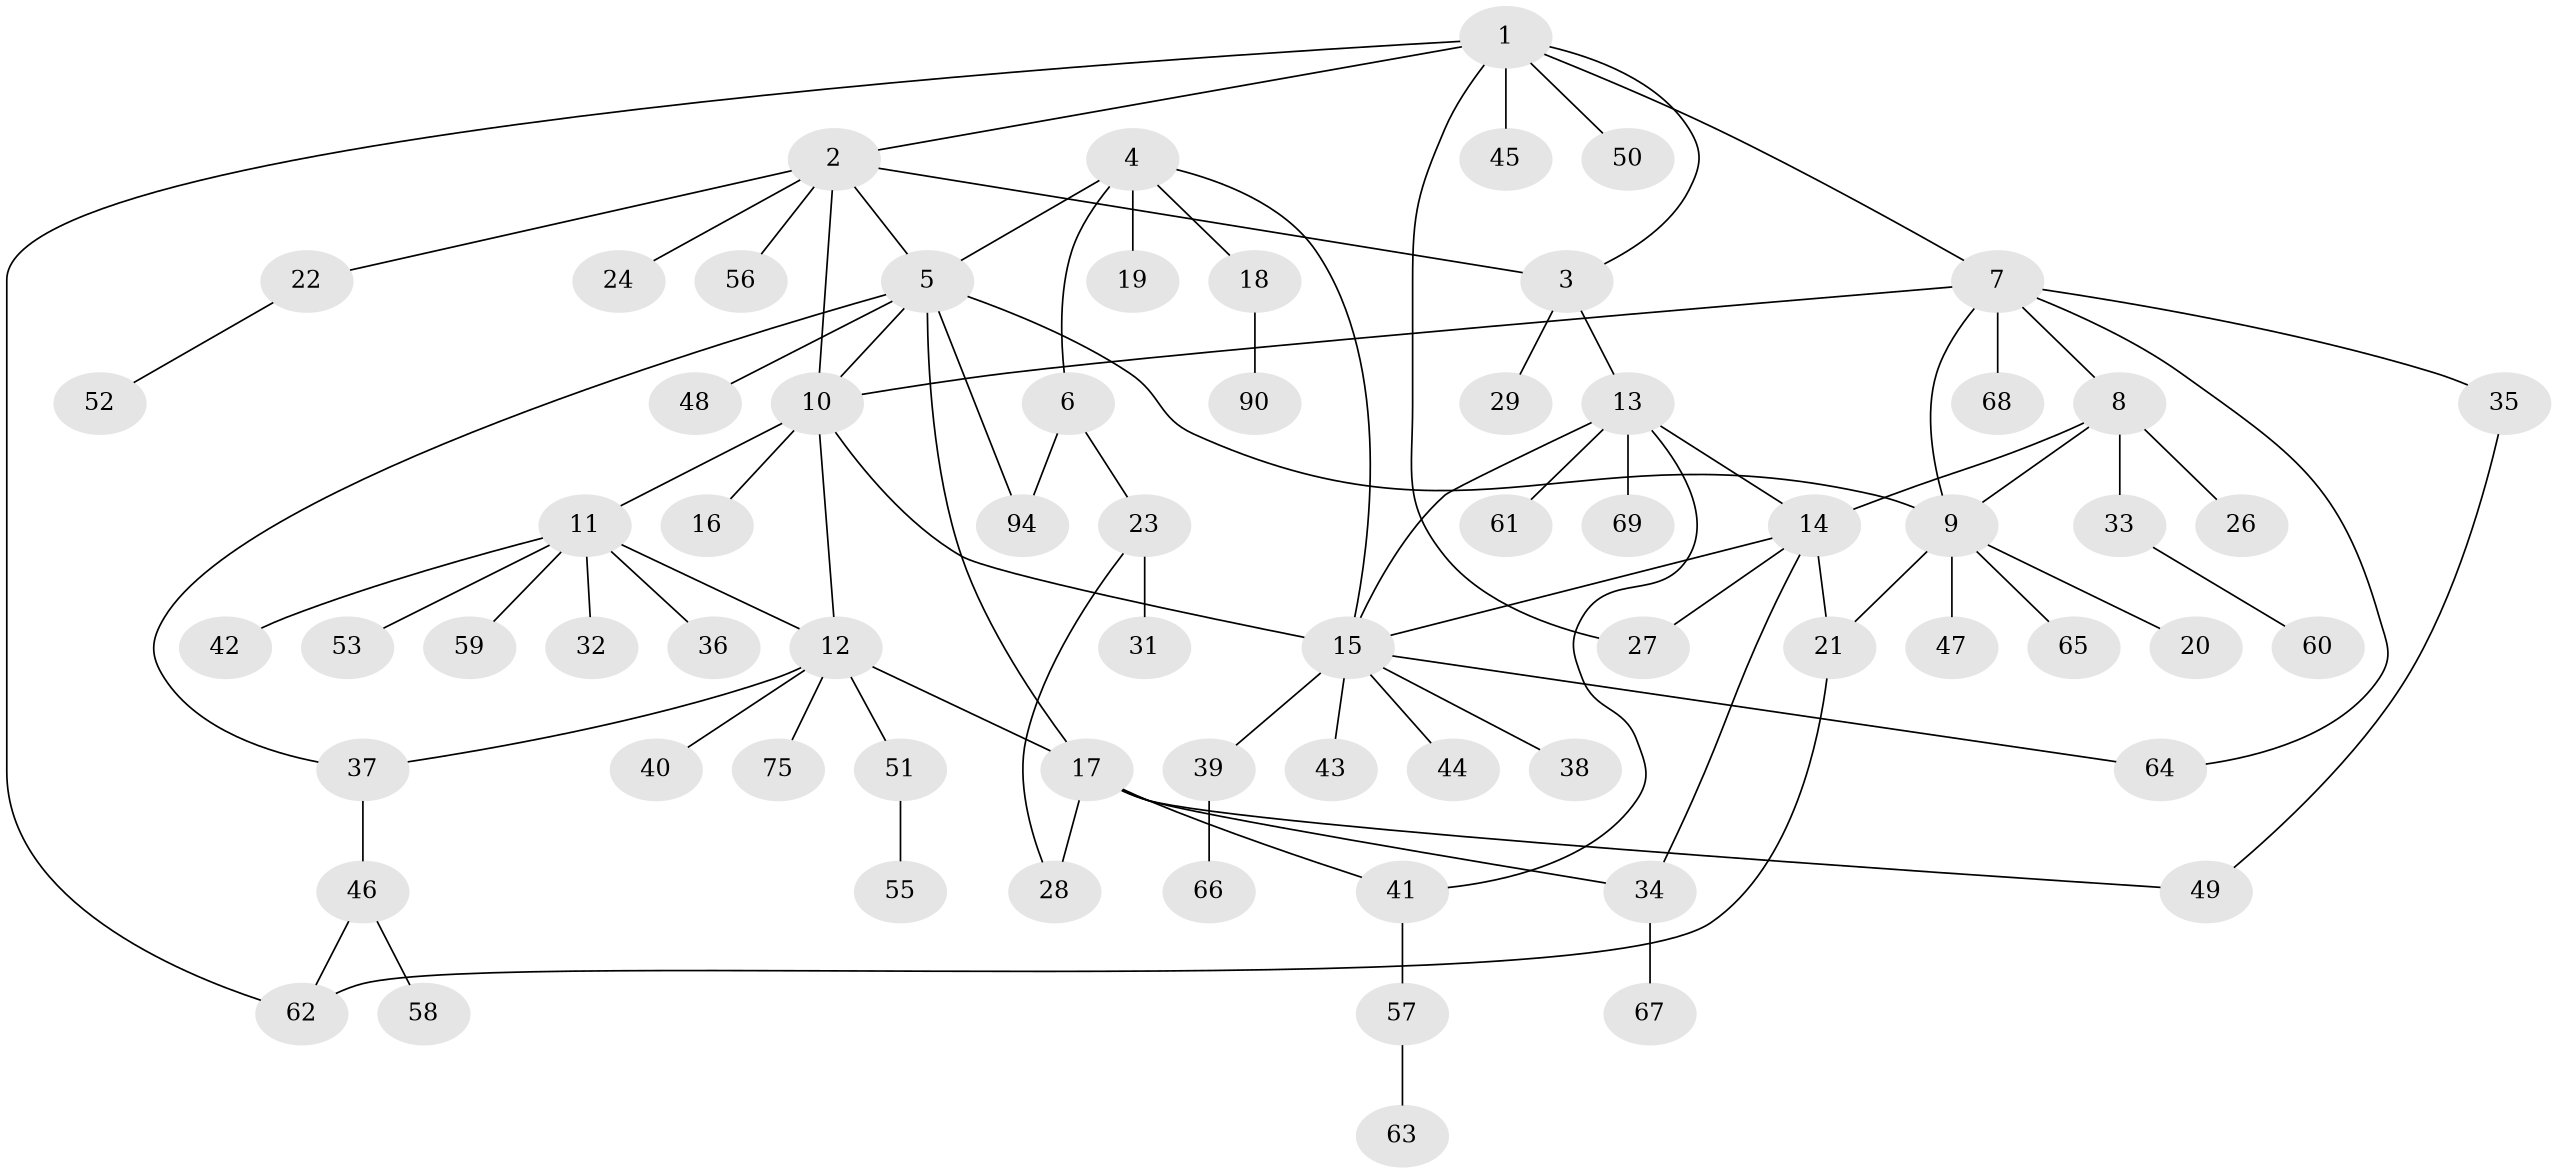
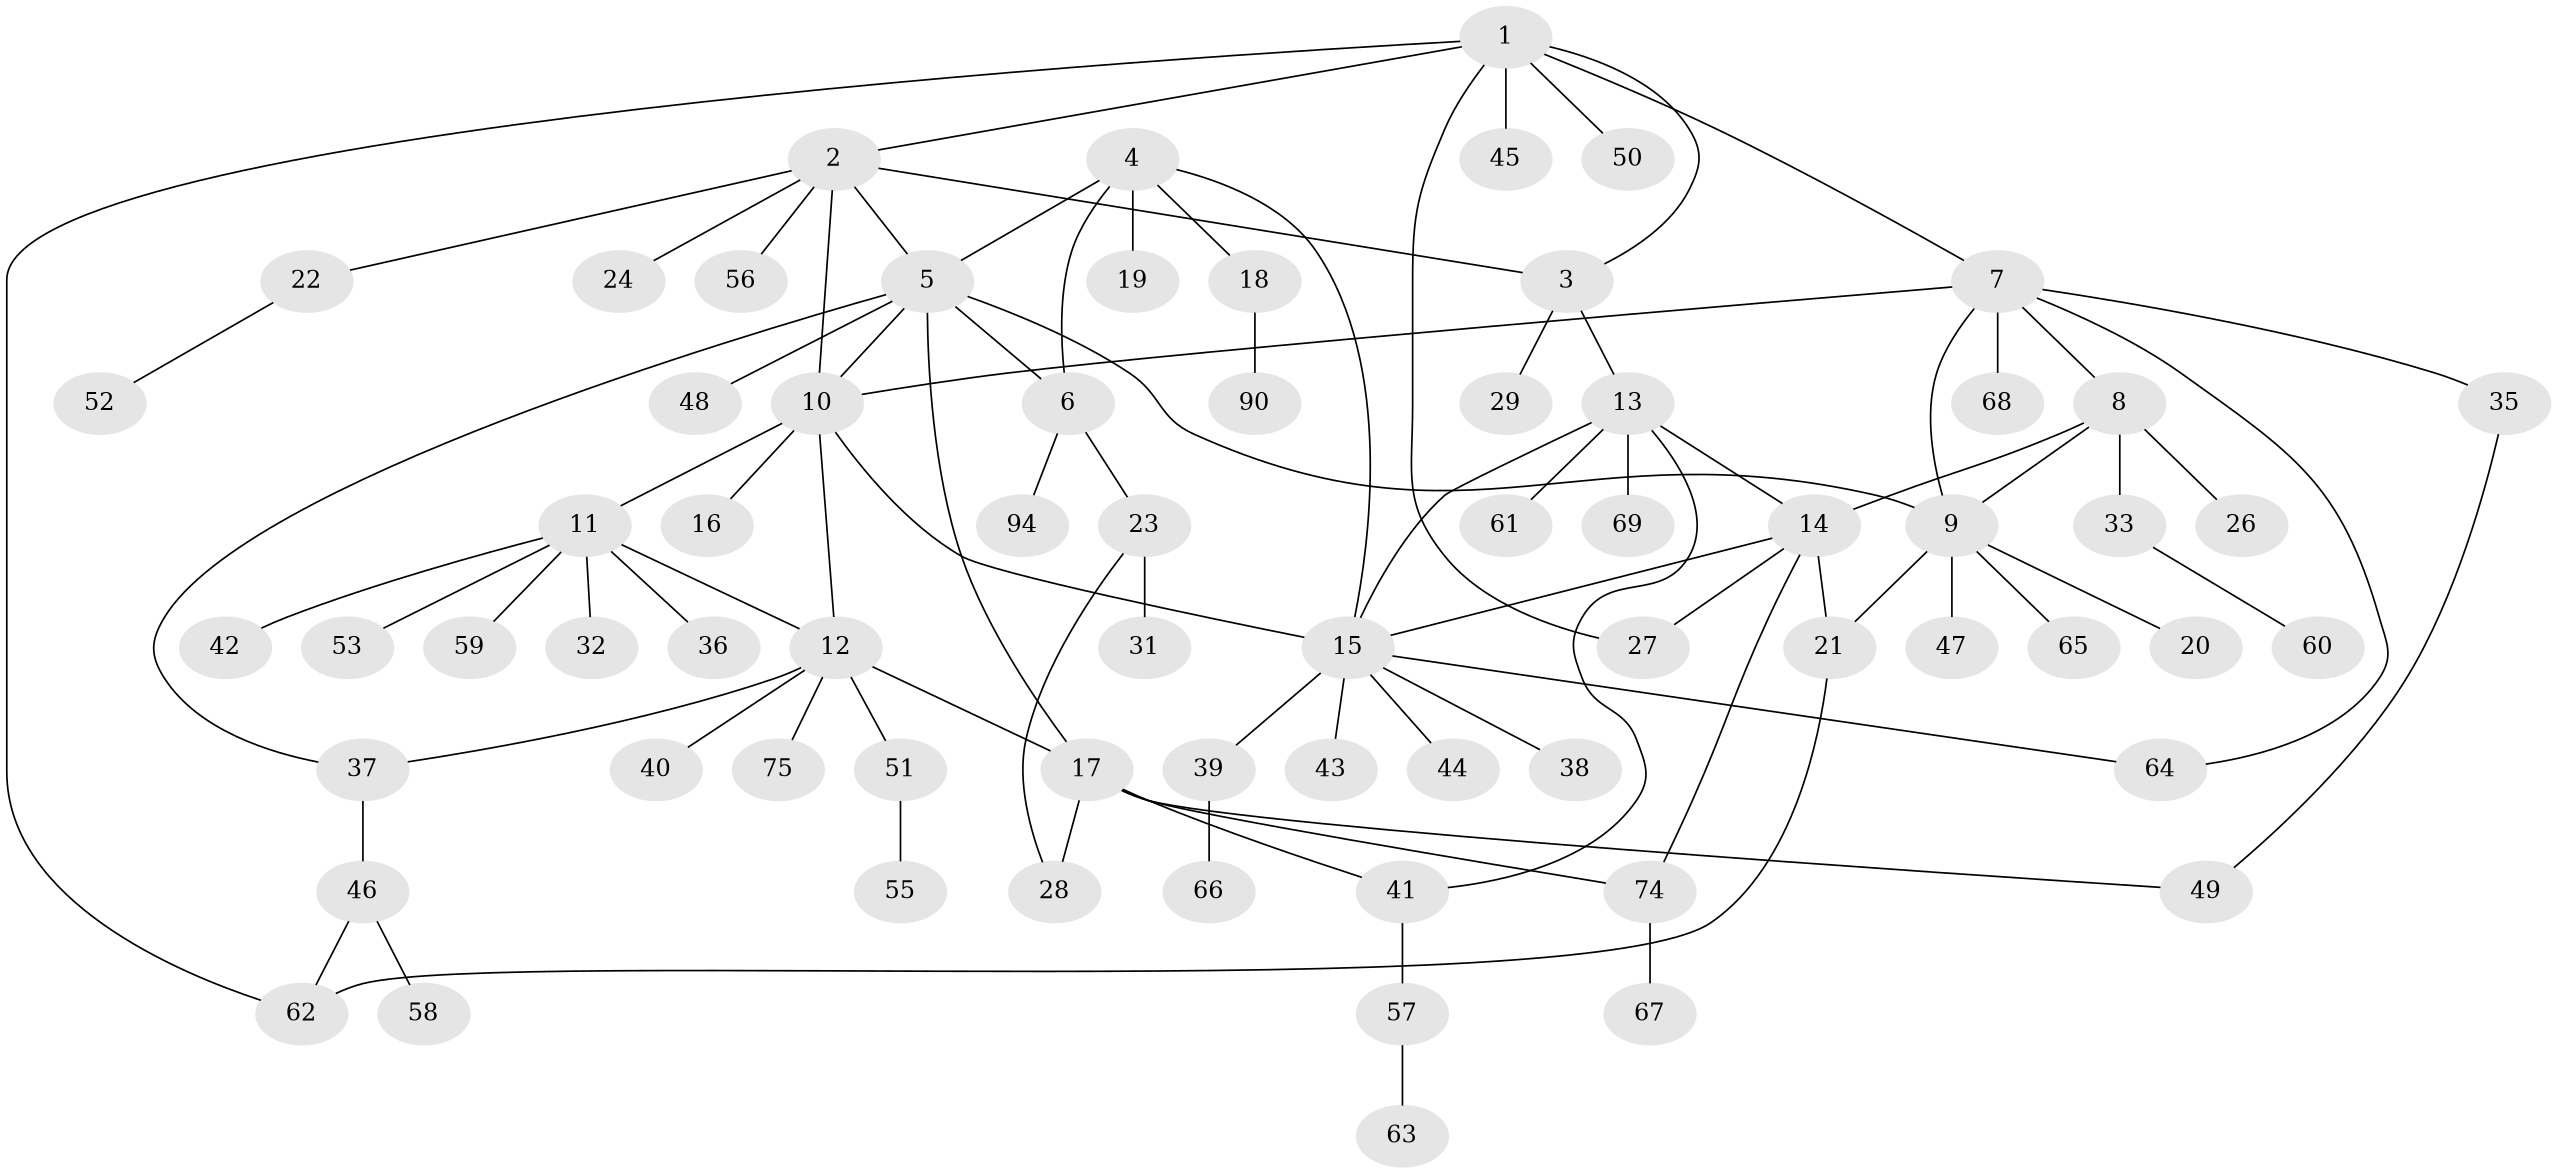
(975, 403) -> (998, 343)
(1650, 892) -> (1650, 892)
